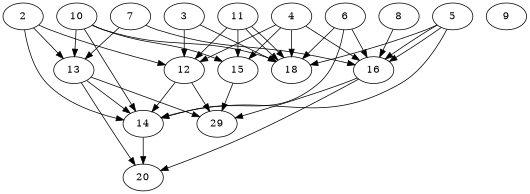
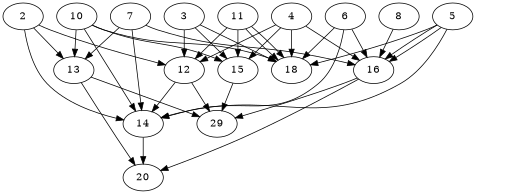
(506, 16) -> none
none -> (204, 37)
(105, 95) -> (136, 66)
